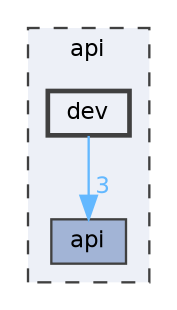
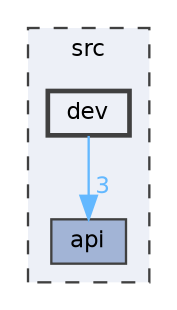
(89, 50) -> (89, 50)
